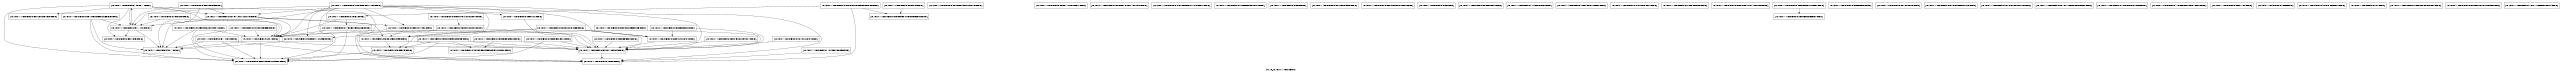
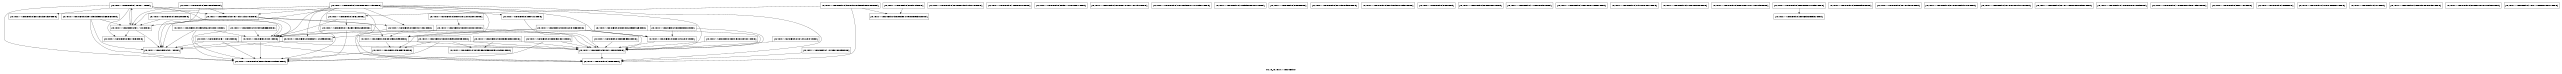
none -> (1009, 5)
none -> (166, 25)
